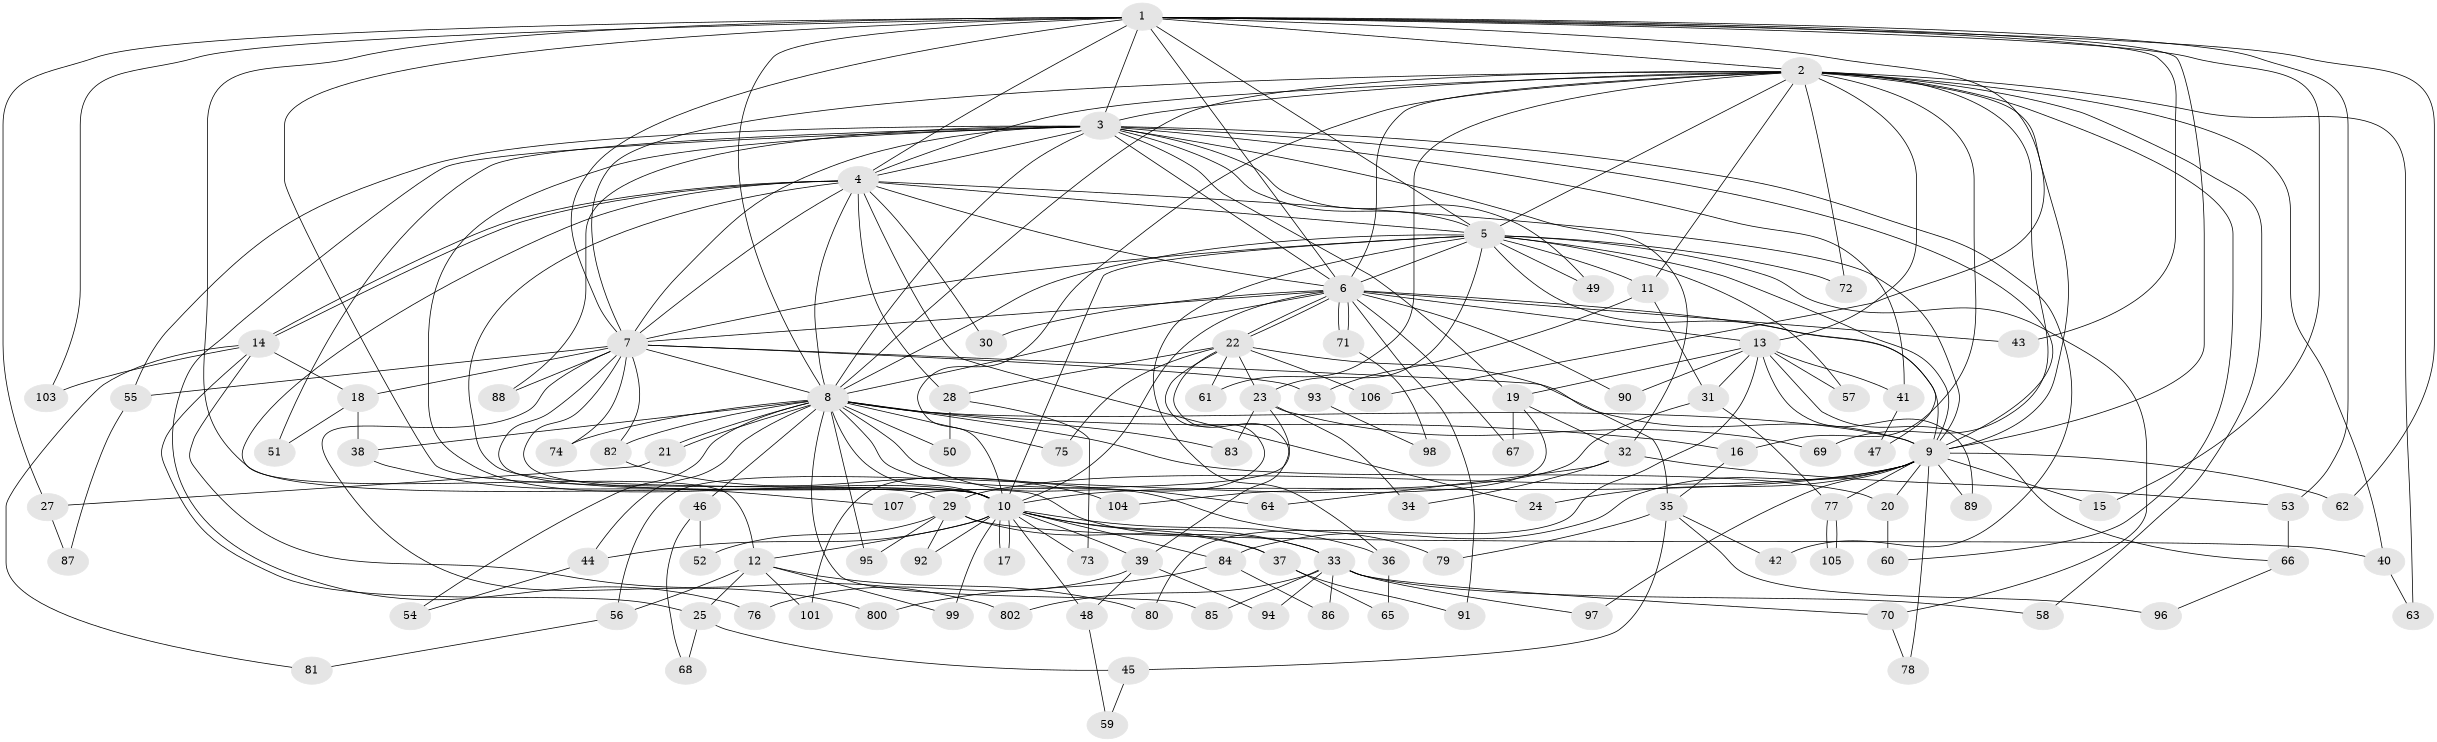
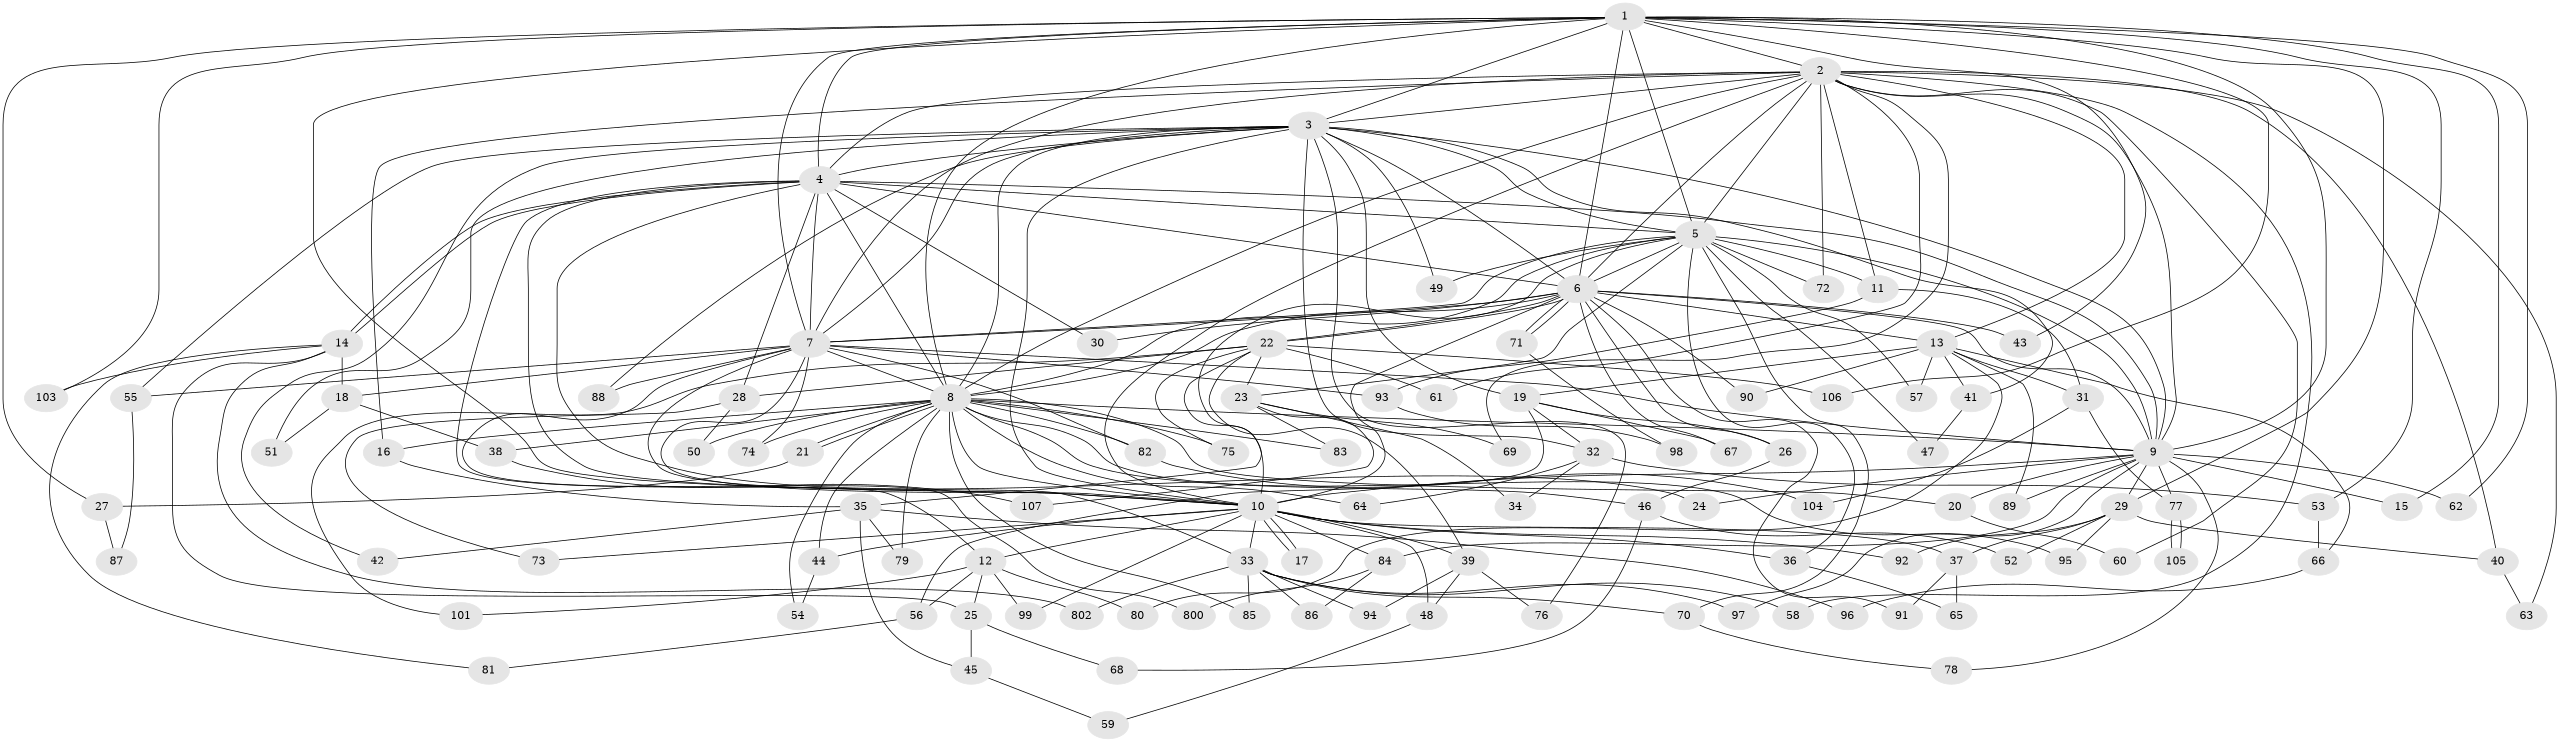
none -> (1786, 453)
